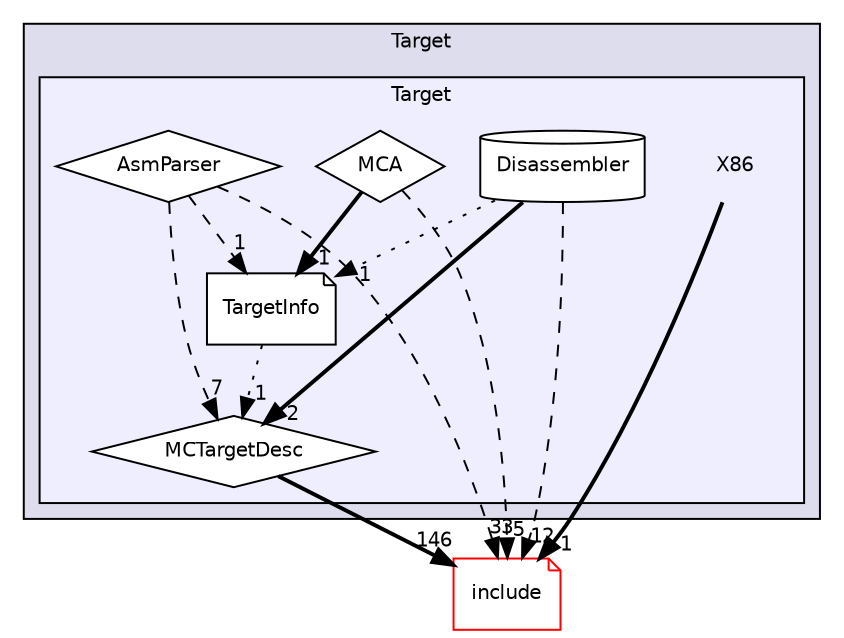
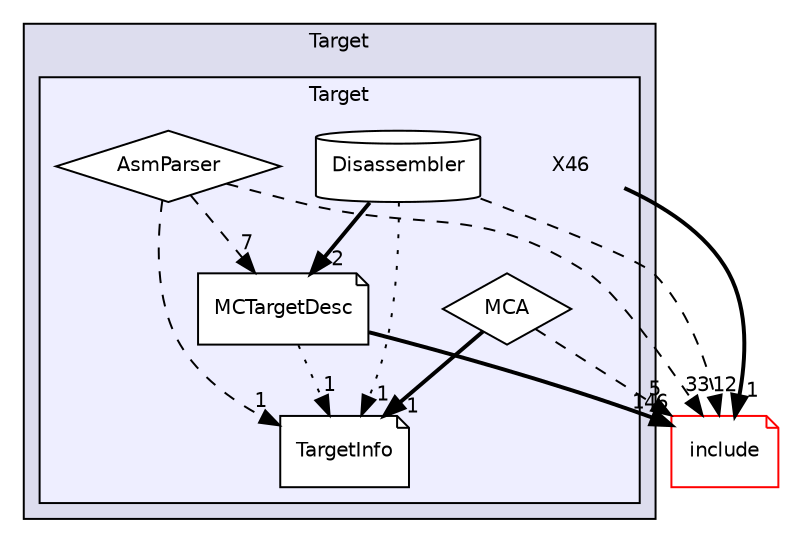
(735, 166) -> (570, 166)
(255, 372) -> (310, 371)
(234, 452) -> (283, 309)
